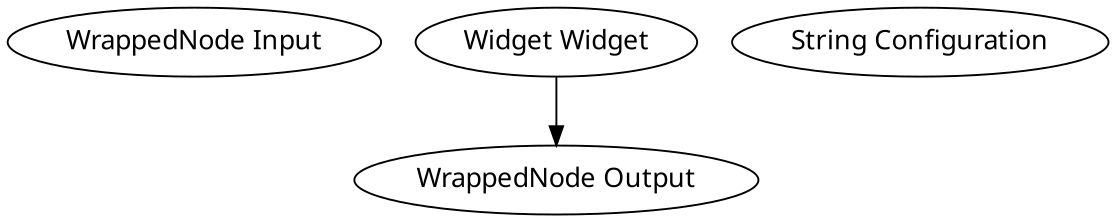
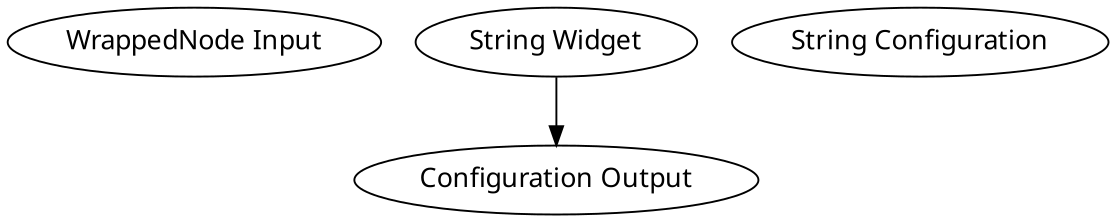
(556, 42) -> (556, 42)
(556, 180) -> (556, 180)
